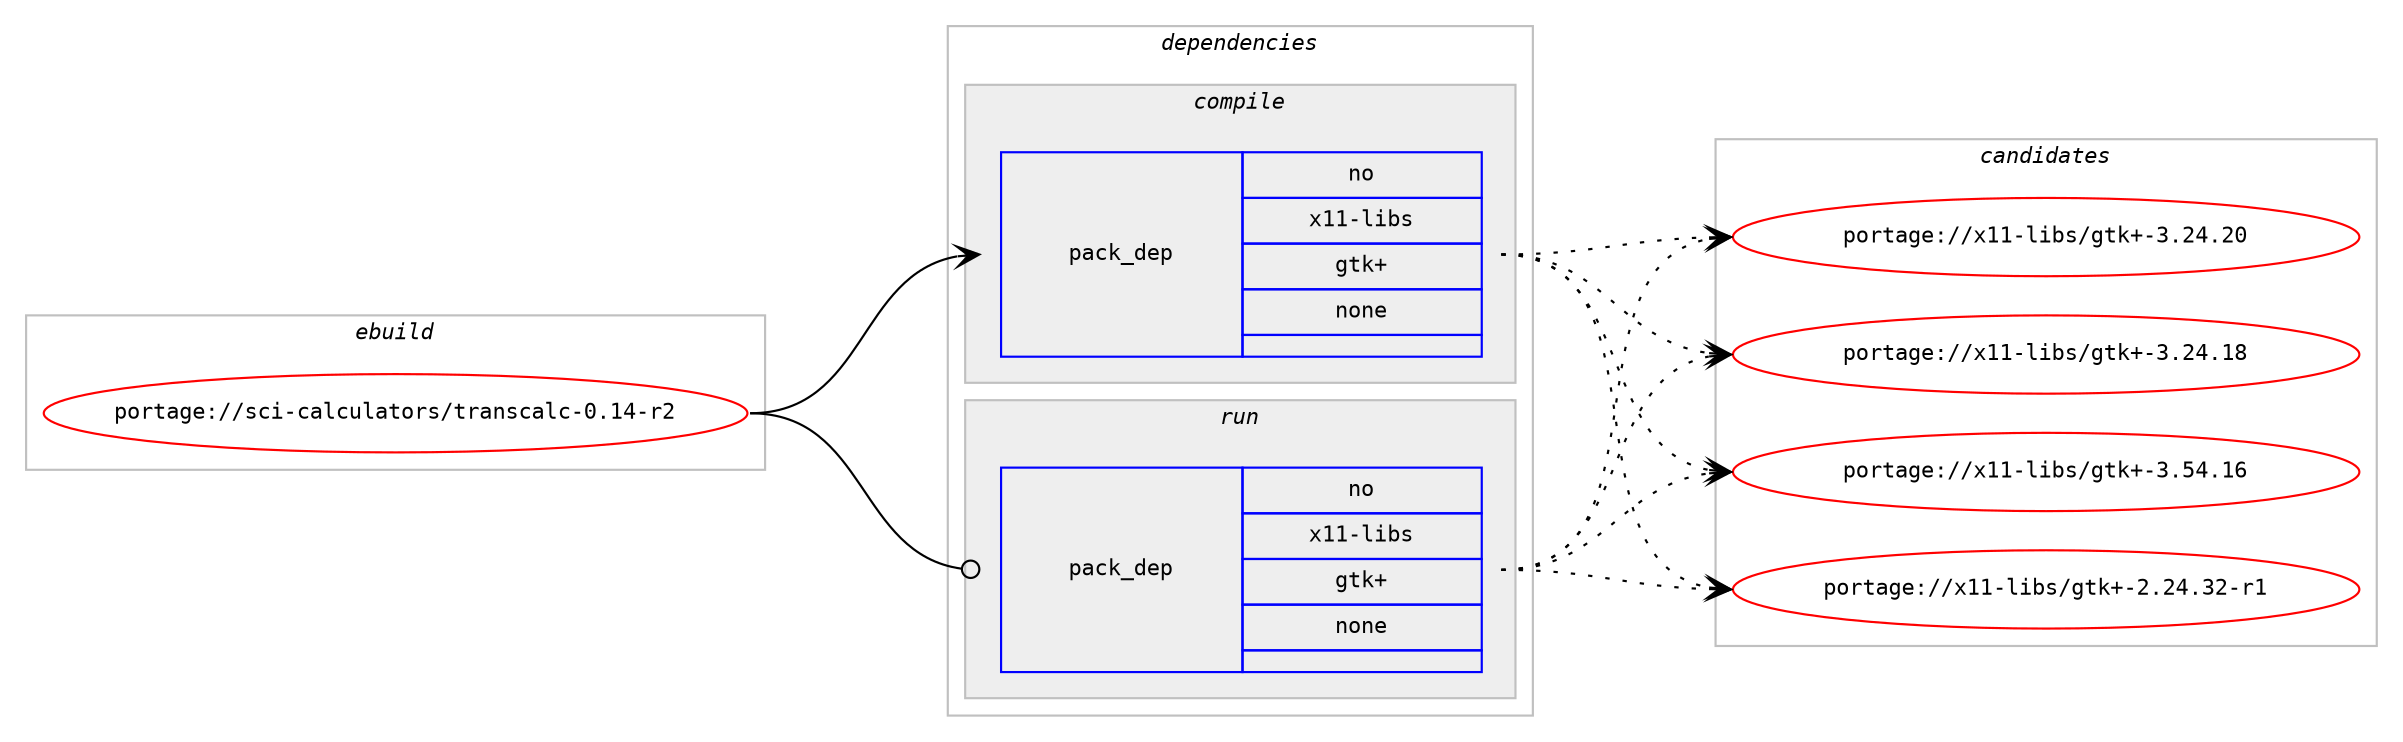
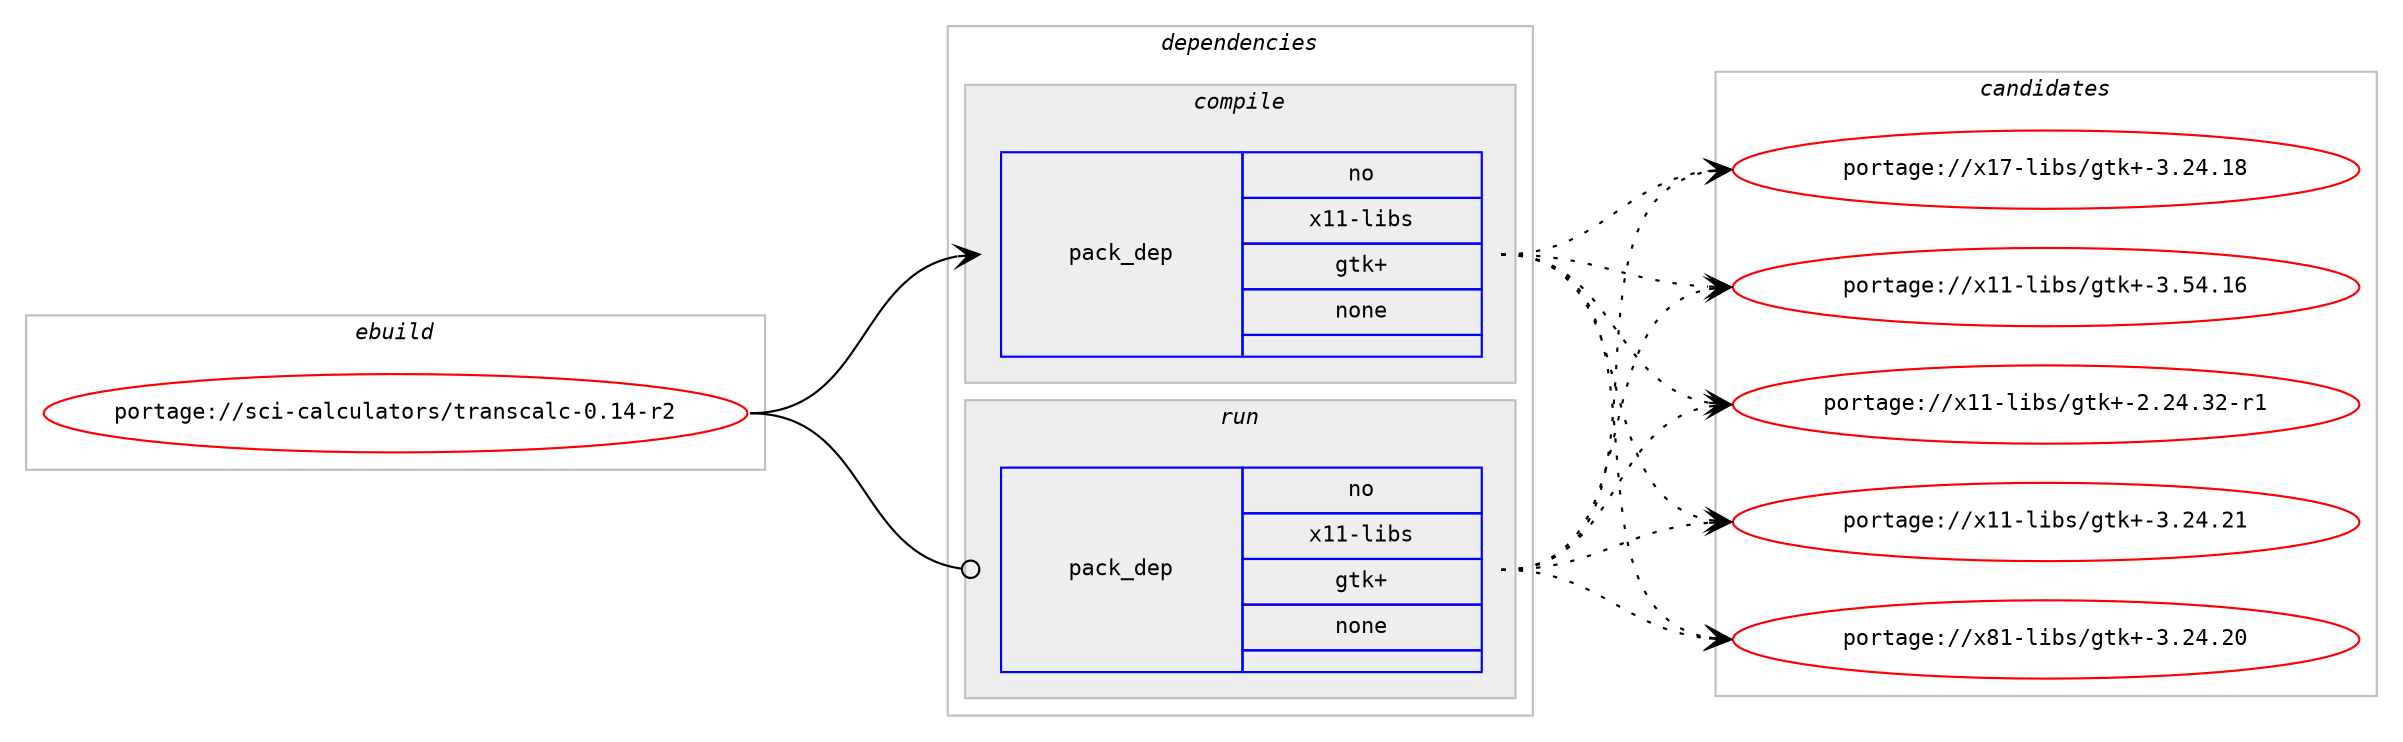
(2046, 237) -> (2046, 639)
(2046, 355) -> (2046, 170)
none -> (2046, 522)
